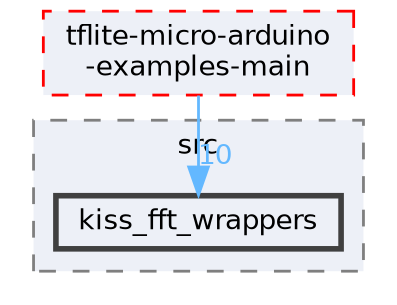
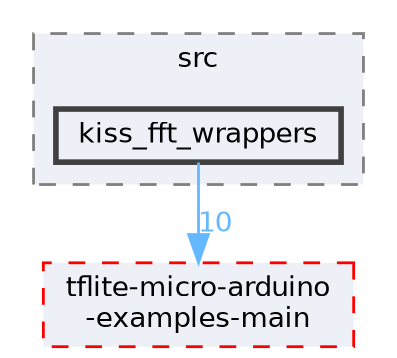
(199, 138) -> (199, 202)
